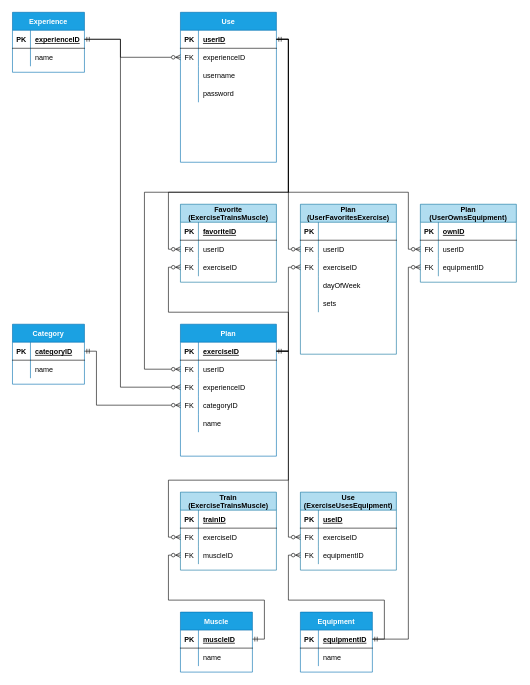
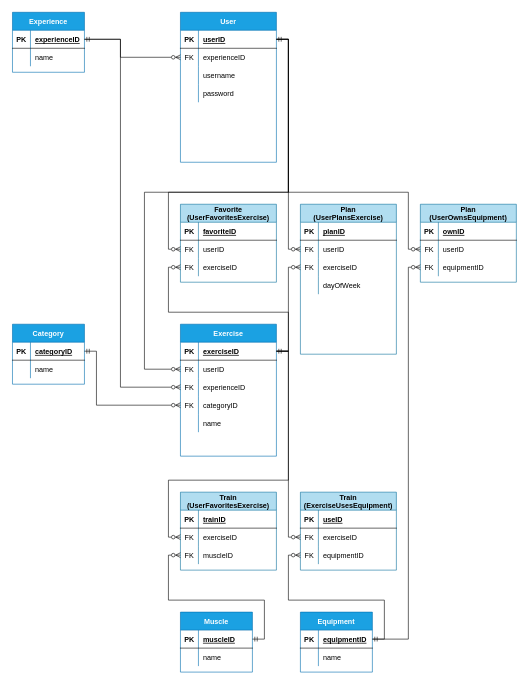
(228, 22) -> (228, 22)
(228, 209) -> (228, 209)
(348, 209) -> (348, 209)
none -> (357, 231)
(357, 303) -> none
(228, 334) -> (228, 334)
(228, 497) -> (228, 497)
(348, 497) -> (348, 497)
